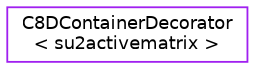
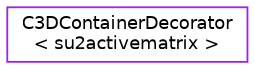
(127, 35) -> (127, 35)
